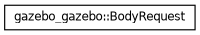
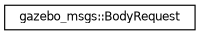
(100, 18) -> (100, 18)
